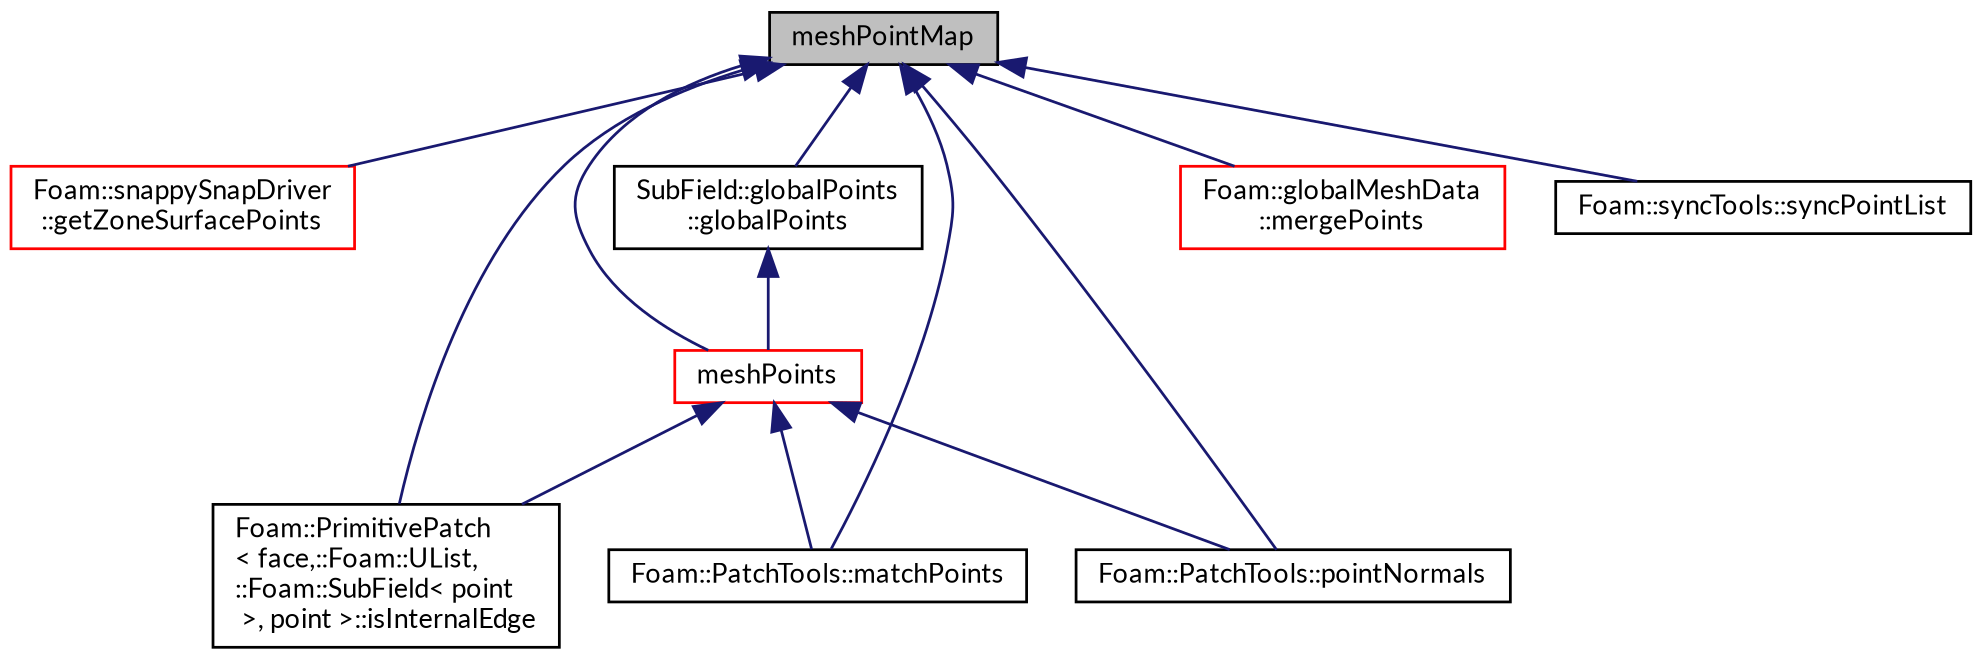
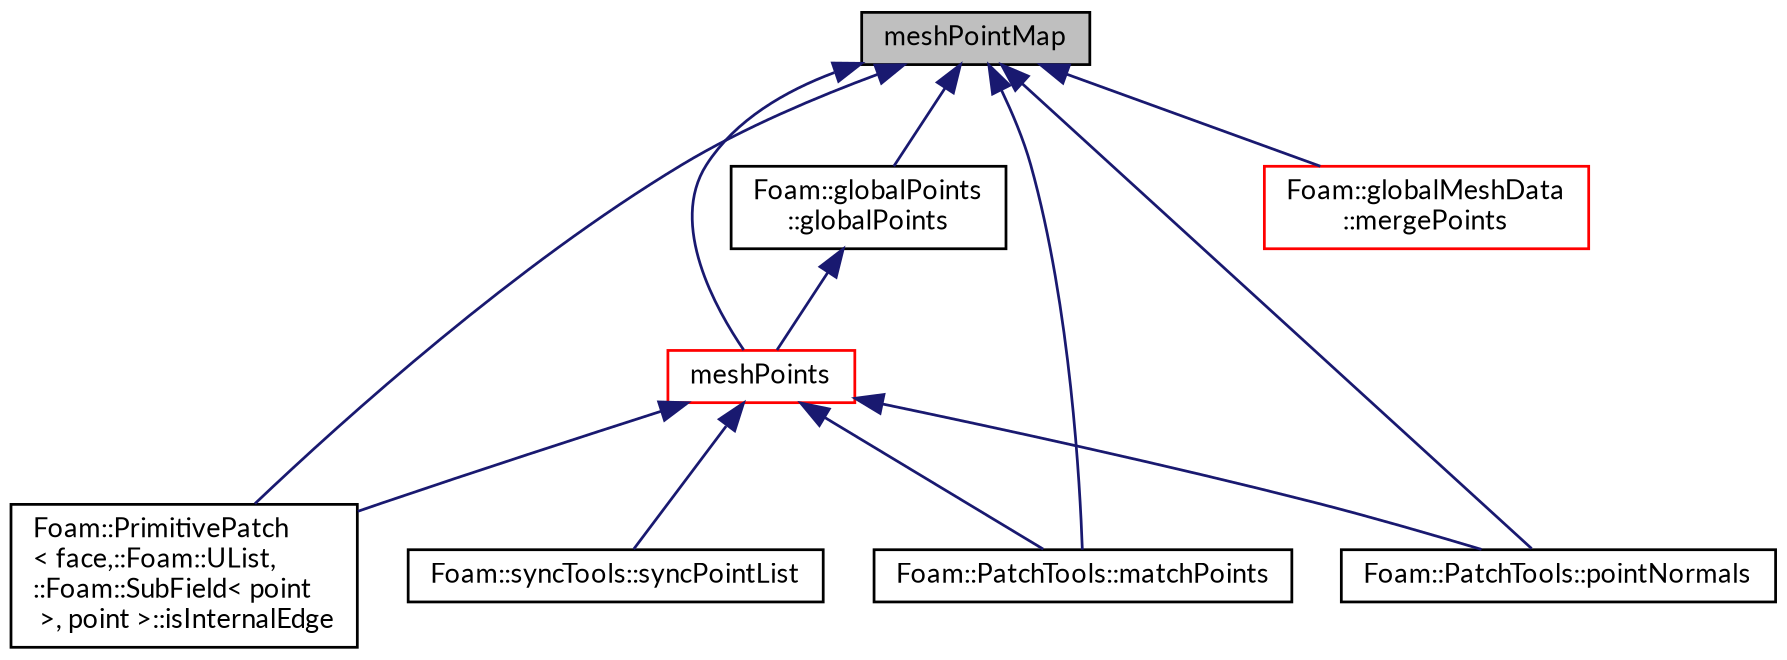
(1331, 124) -> (680, 488)
(183, 208) -> none
(768, 208) -> (869, 208)
